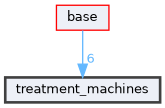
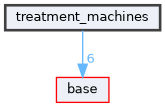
(83, 47) -> (83, 47)
